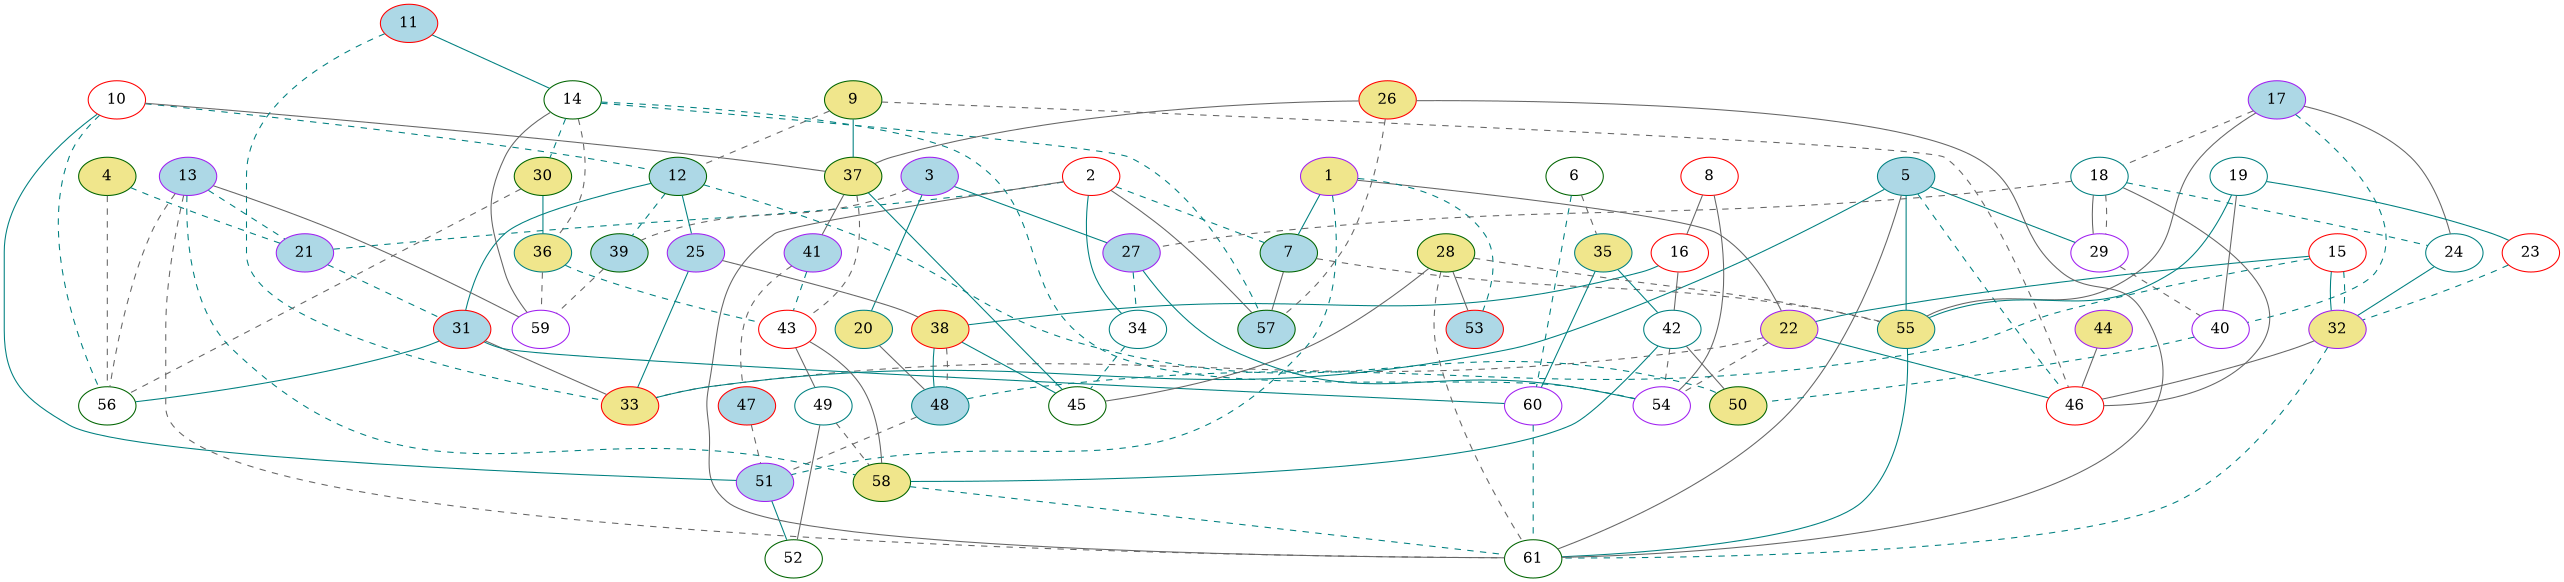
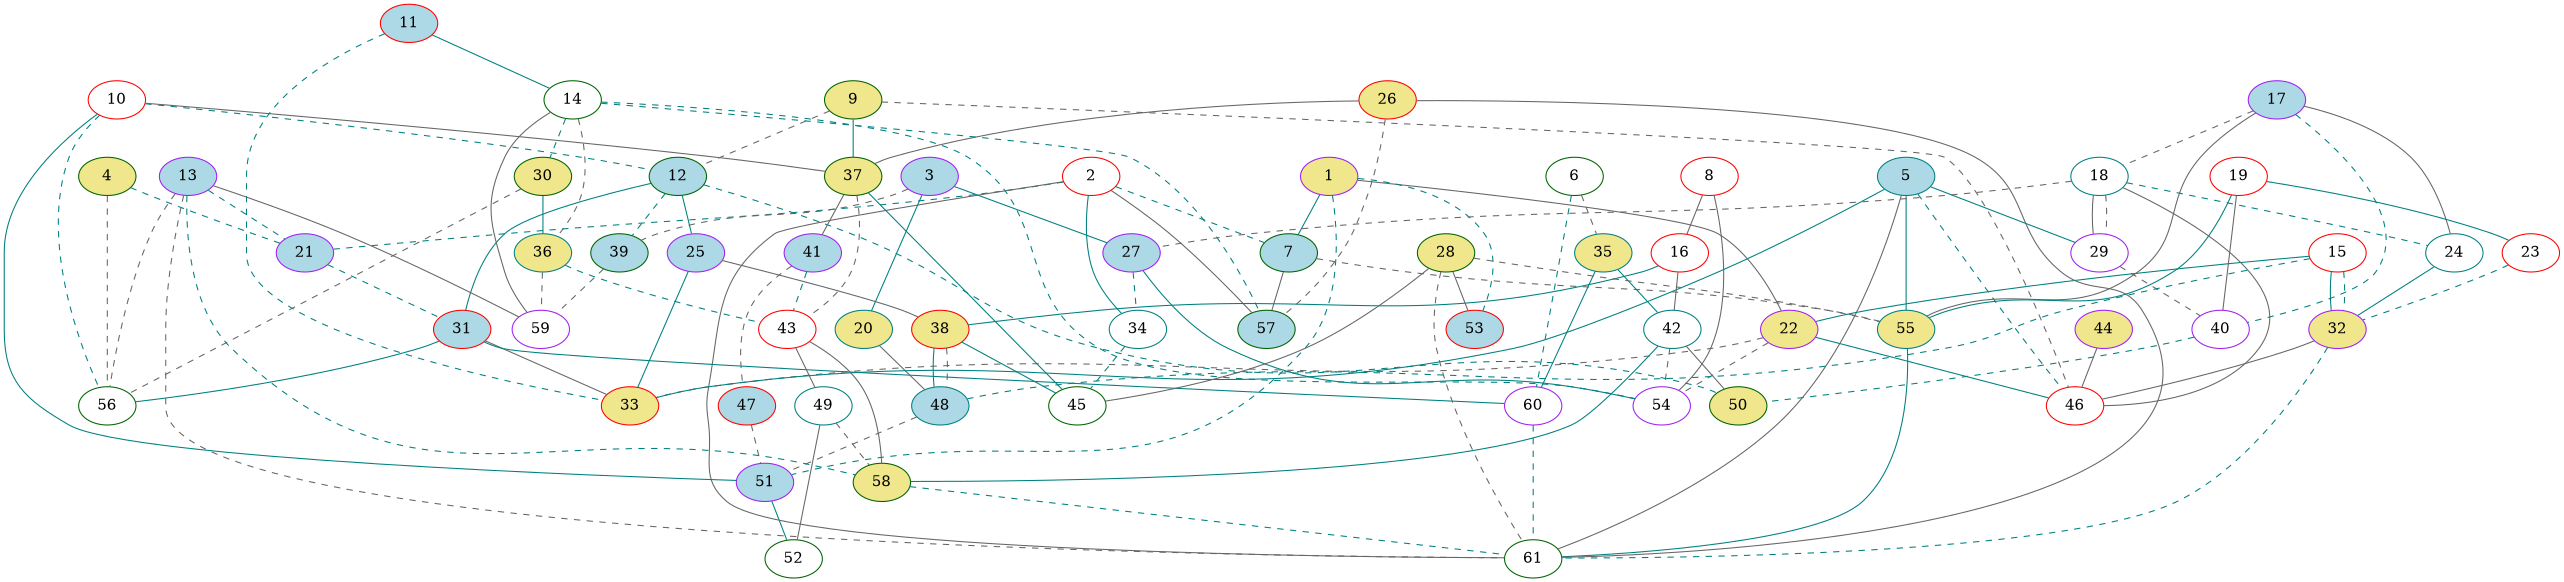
(2239, 176) -> (2239, 176)
